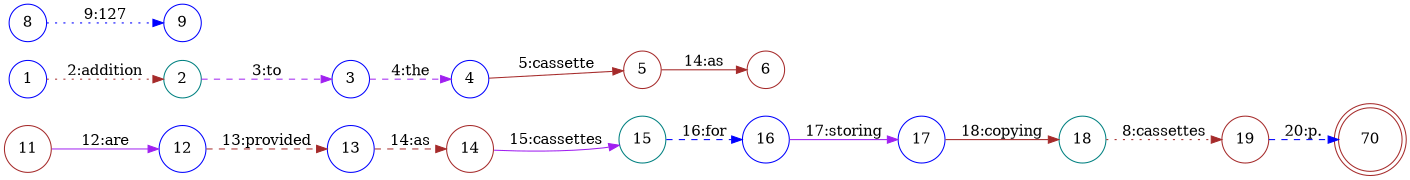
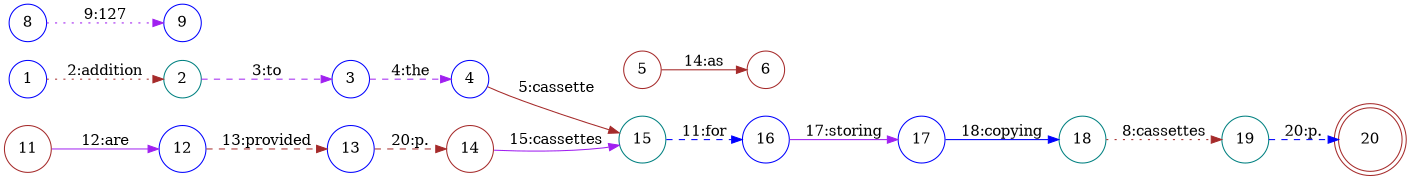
(100, 23) -> (100, 23)
(551, 75) -> (548, 110)
(704, 132) -> (704, 132)
(997, 140) -> (997, 140)
(1245, 140) -> (1245, 140)
(1370, 140) -> (1370, 140)
(410, 141) -> (410, 141)
